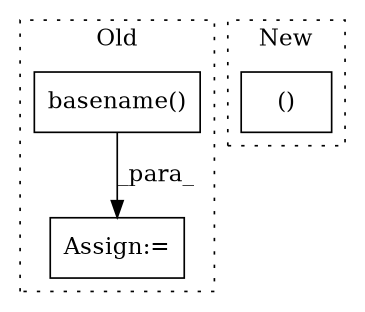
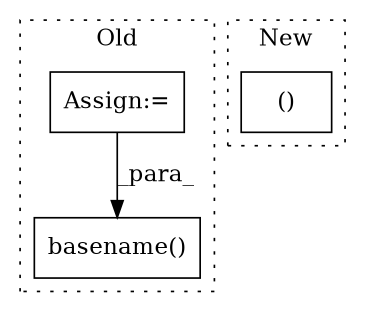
(117, 167) -> (117, 167)
